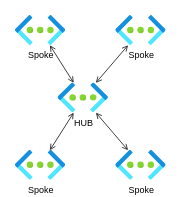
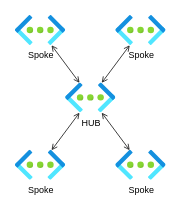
(83, 98) -> (91, 98)
